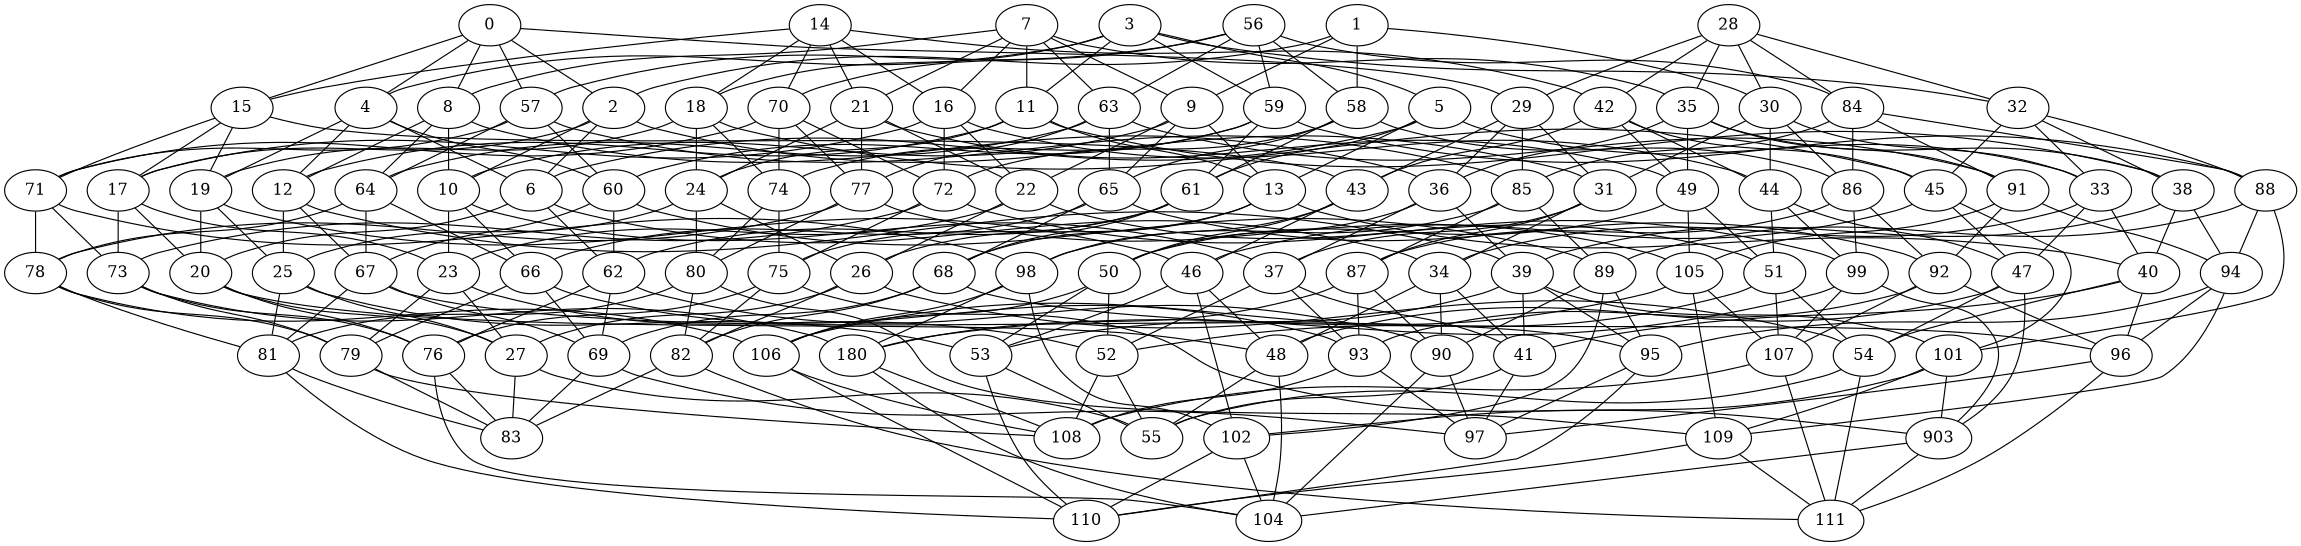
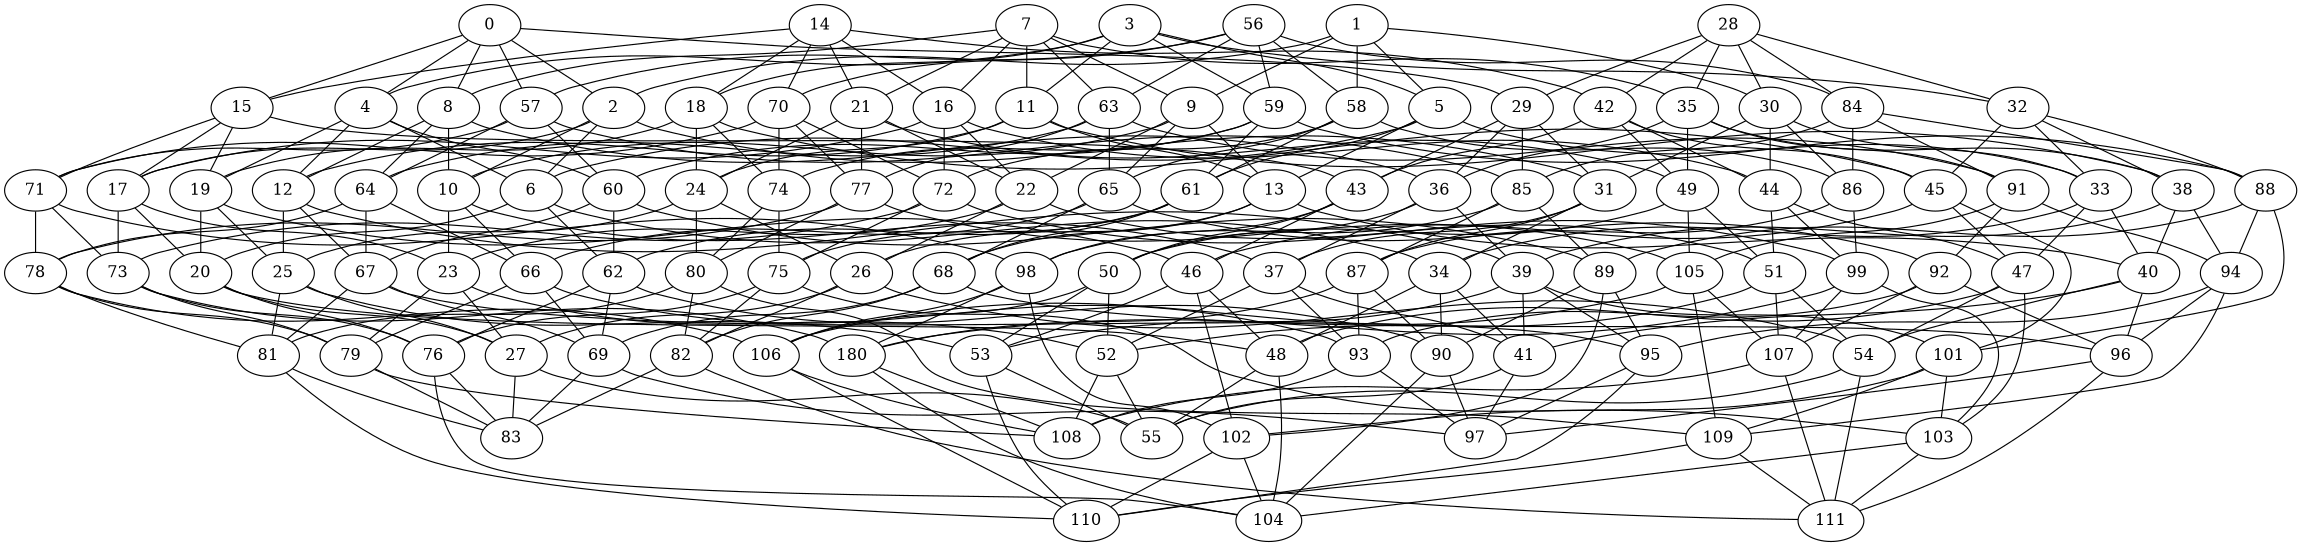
none -> (1398, 66)
(1885, 221) -> none
(1939, 438) -> (1939, 438)
